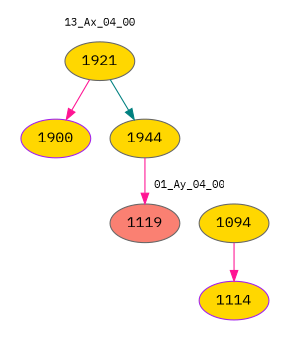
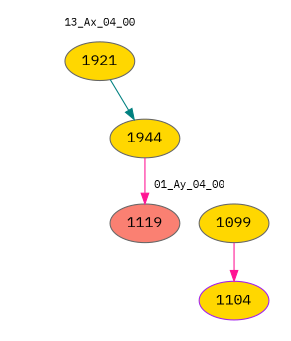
(56, 138) -> none
(234, 223) -> (234, 223)
(234, 301) -> (234, 301)
